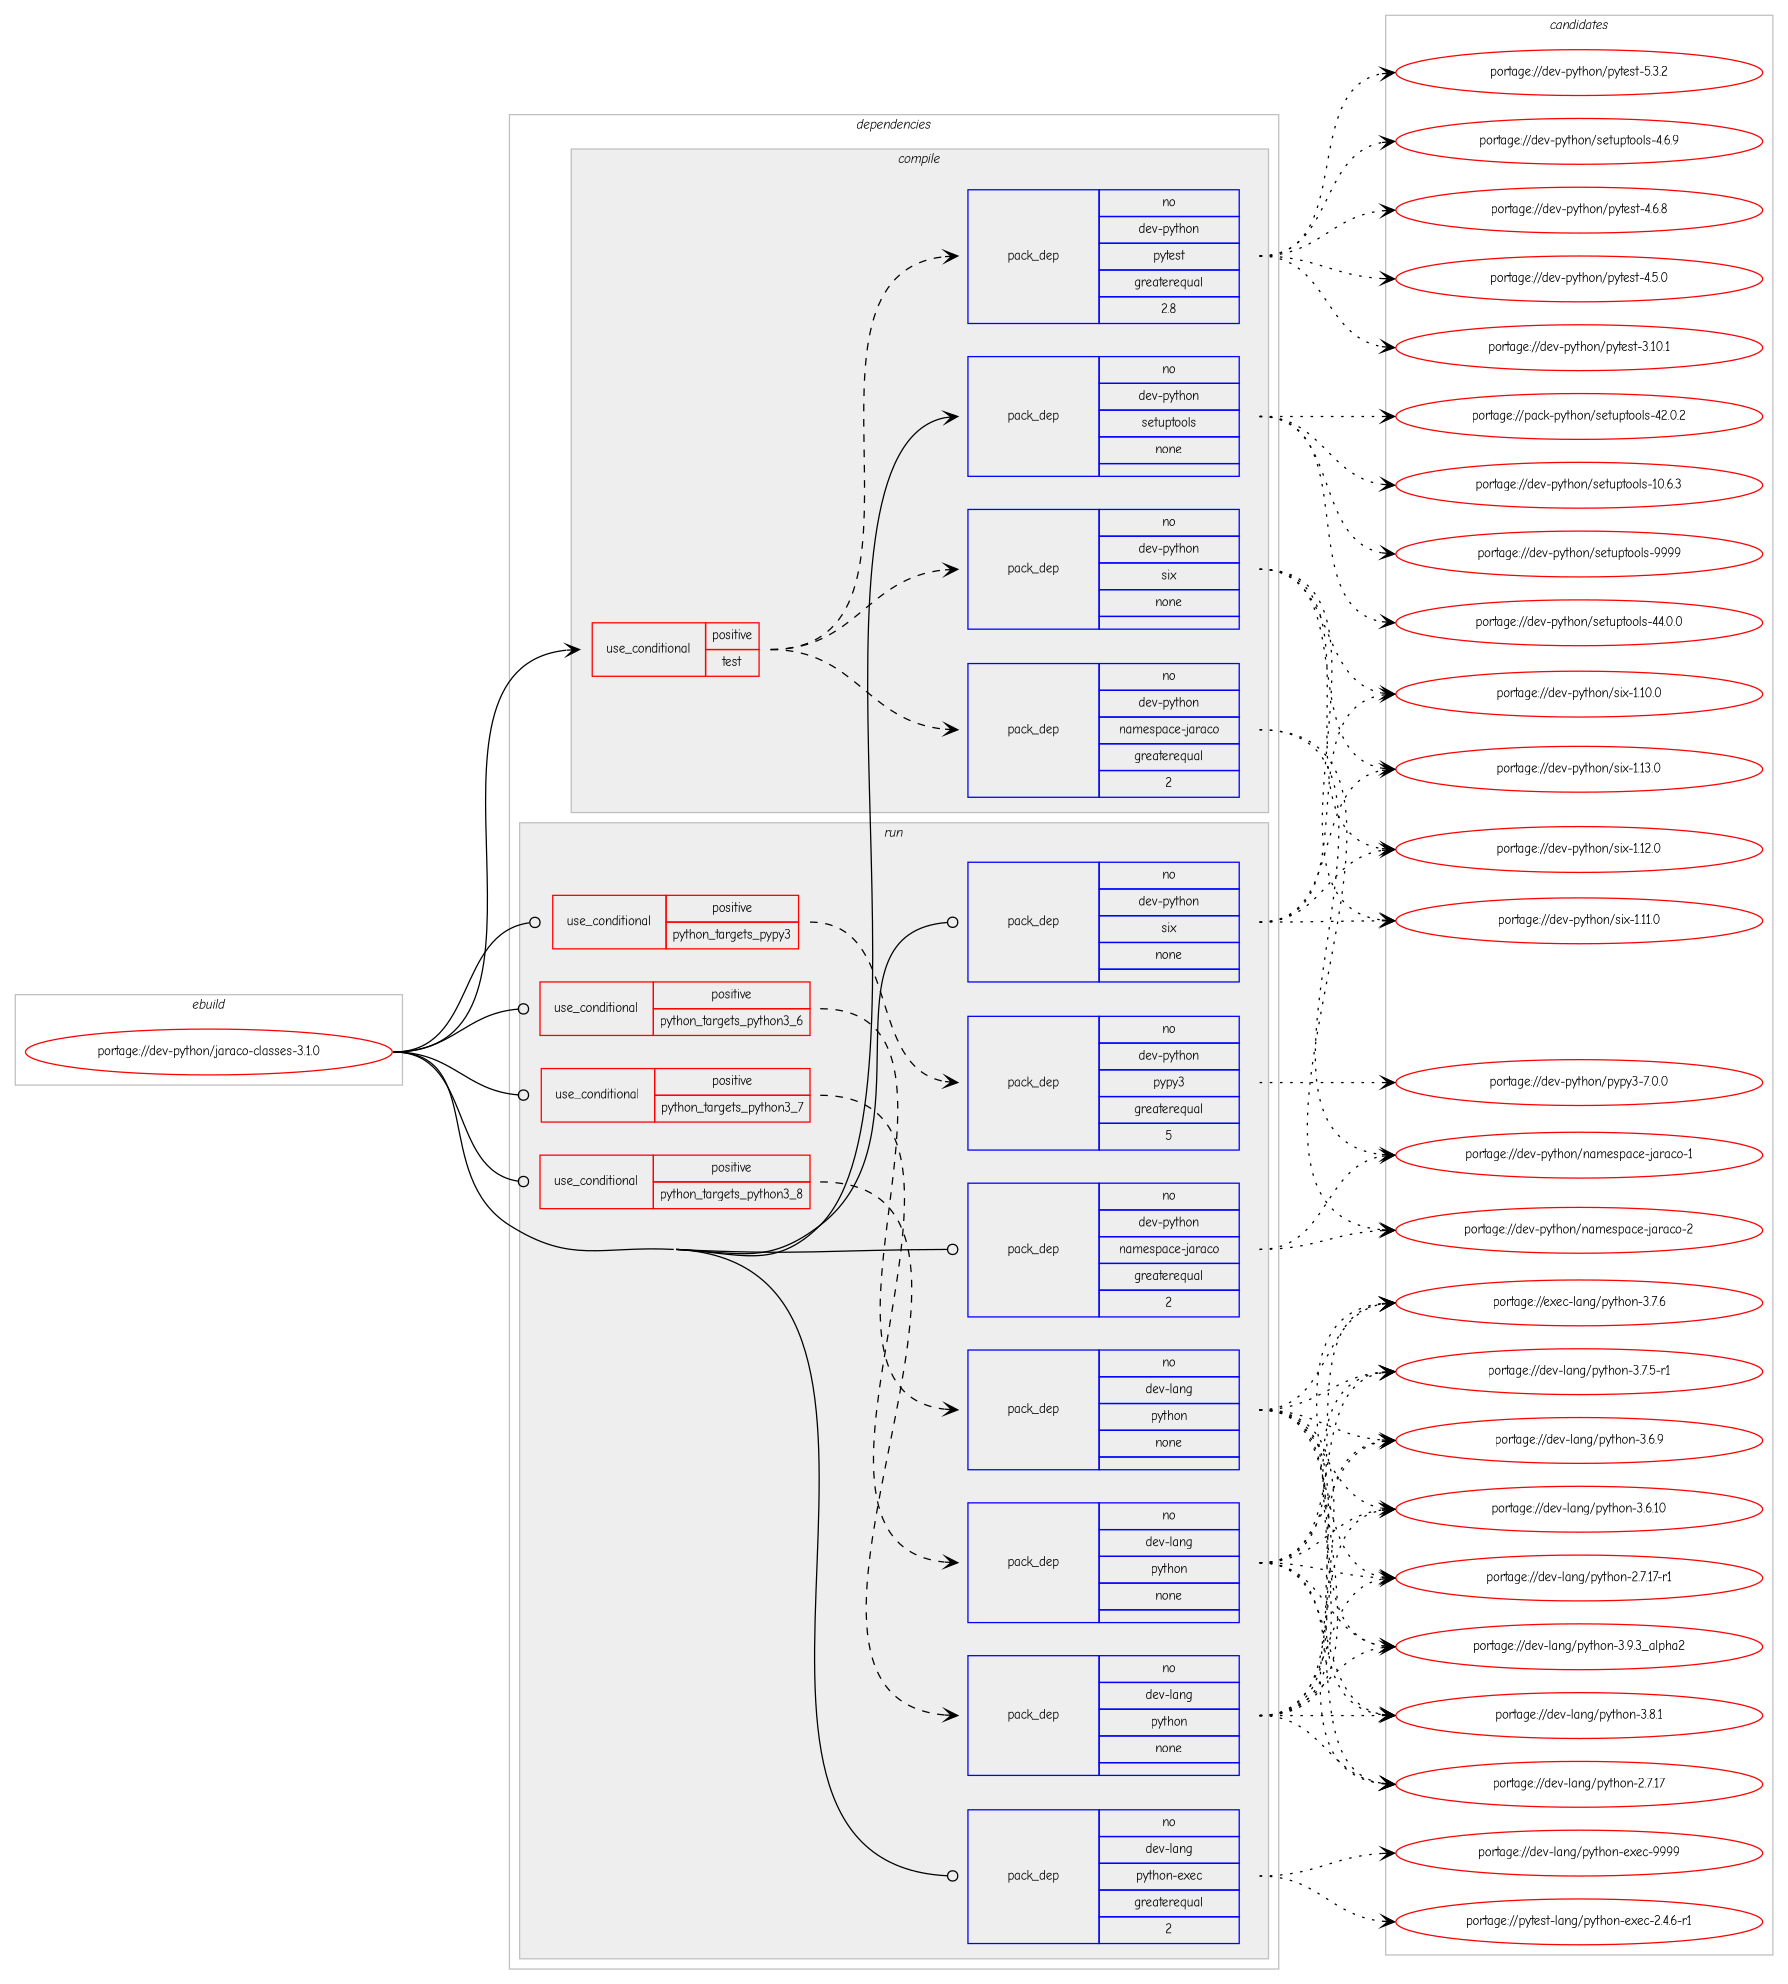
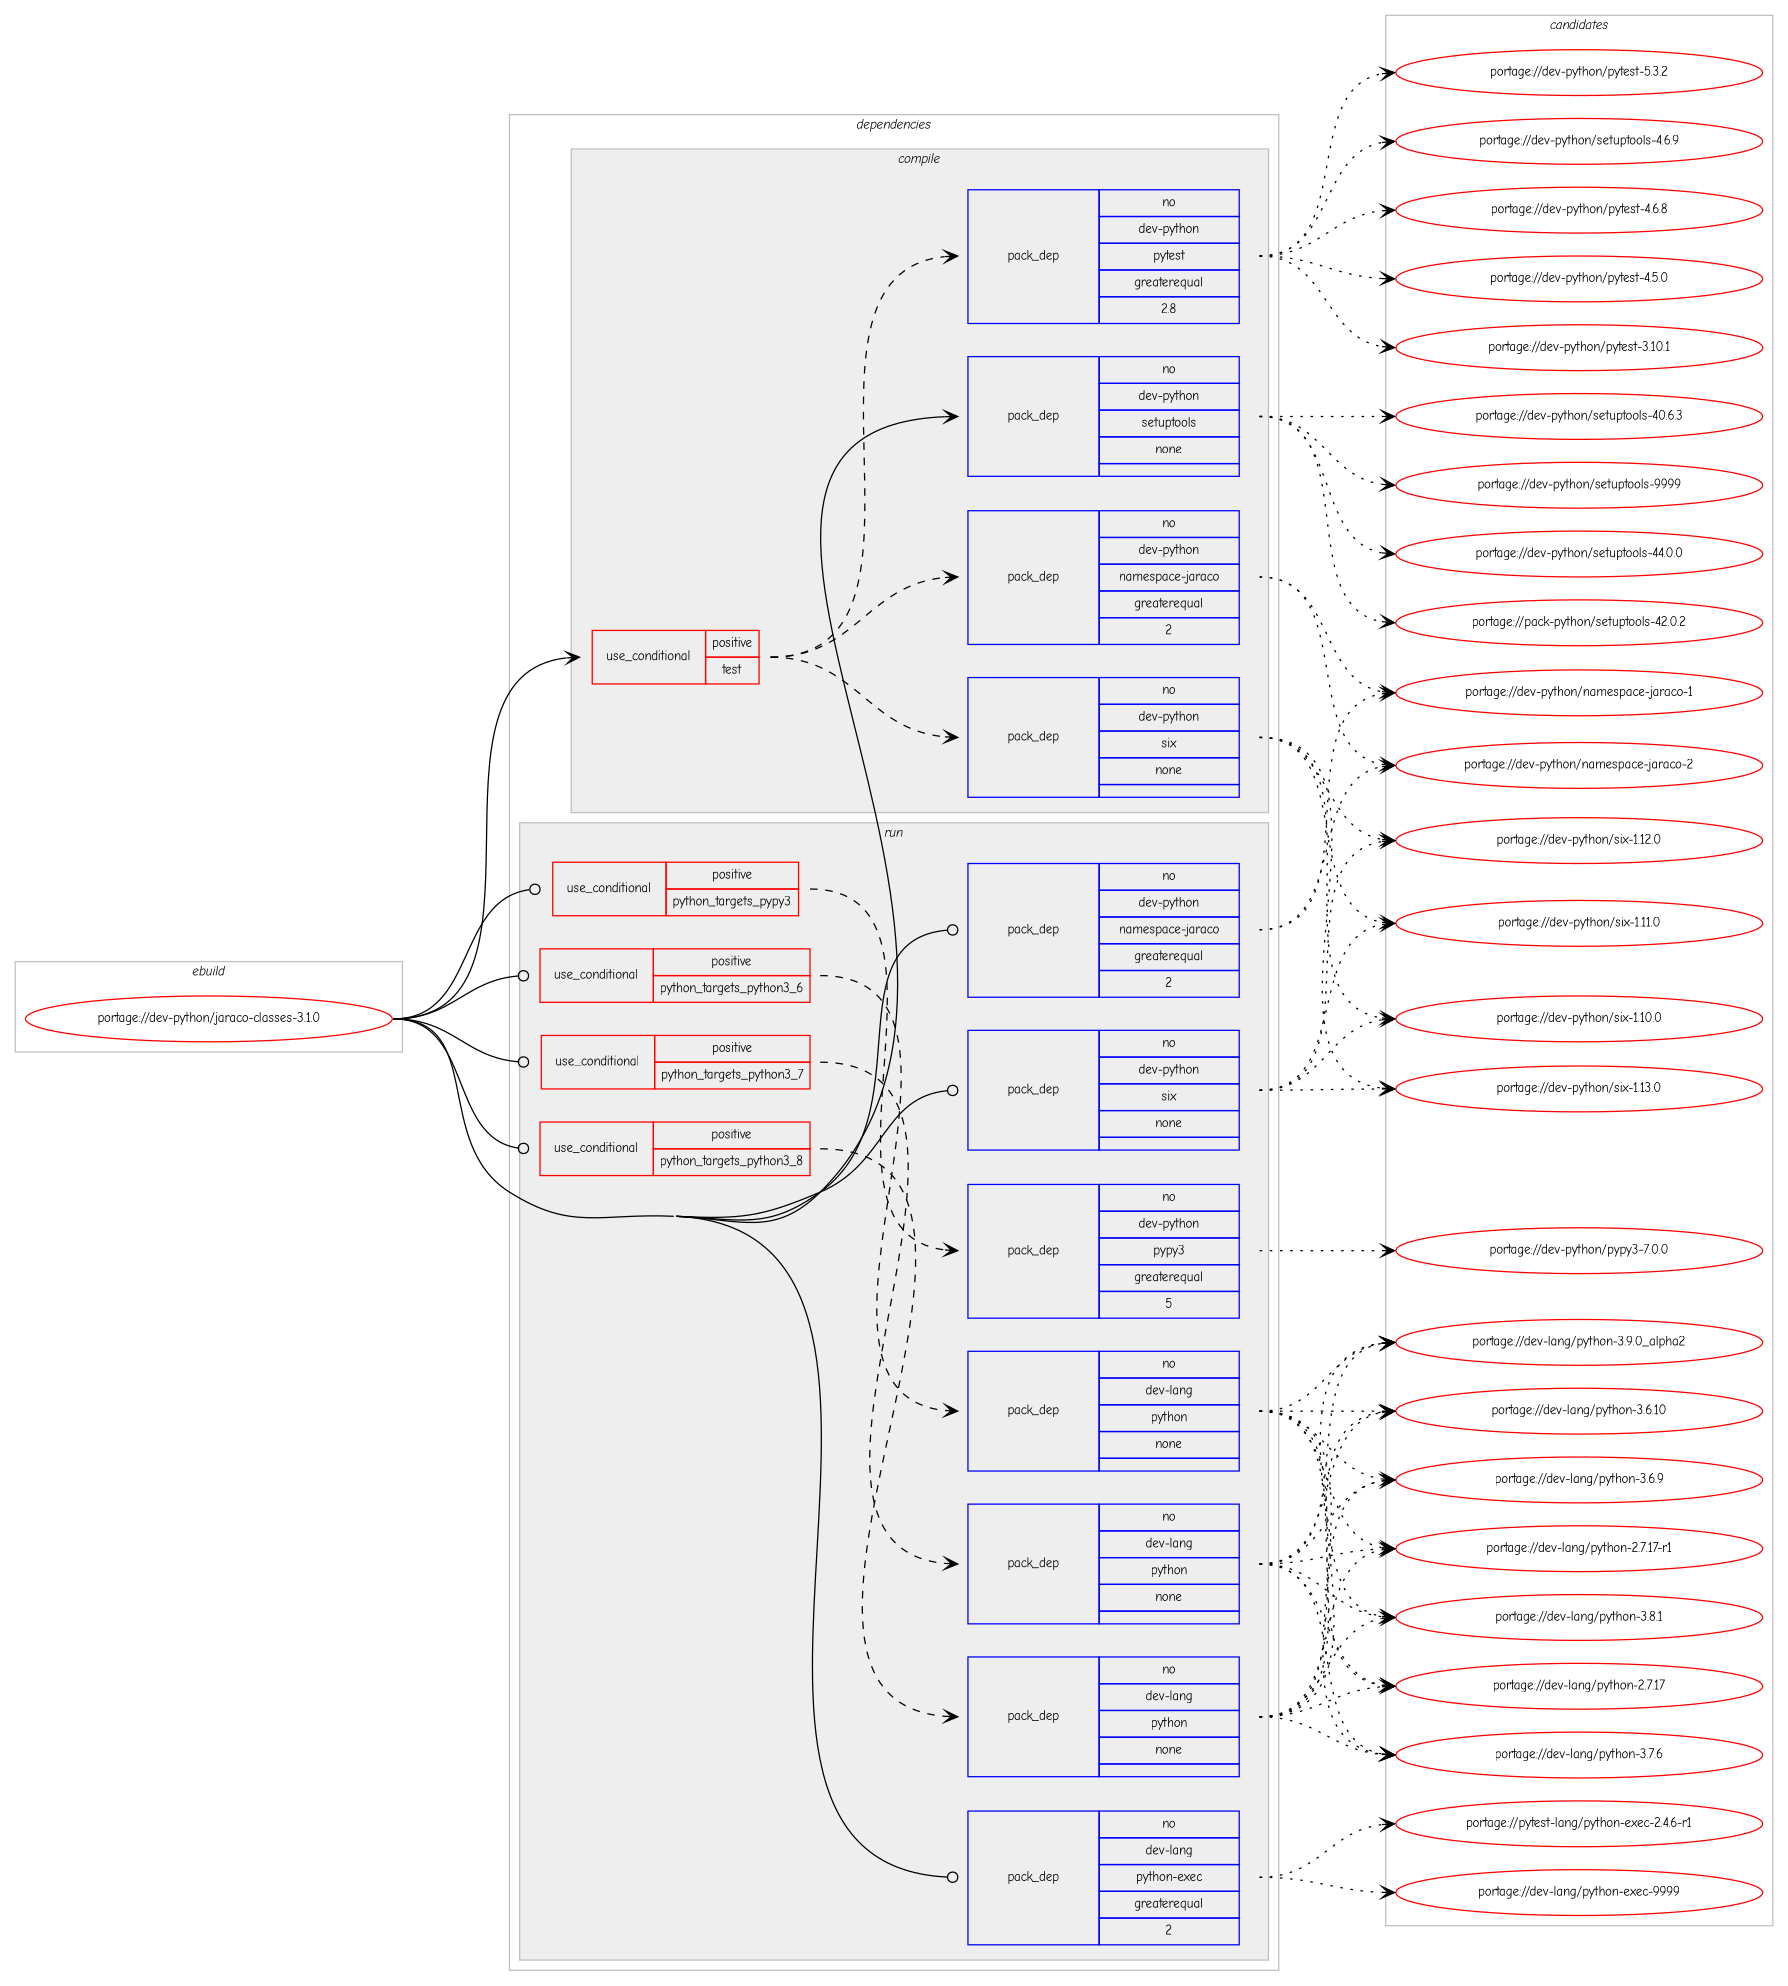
(1579, 485) -> (1579, 416)
(1579, 1303) -> (1579, 1755)
(1579, 1372) -> none
(1579, 1647) -> (1579, 1342)
